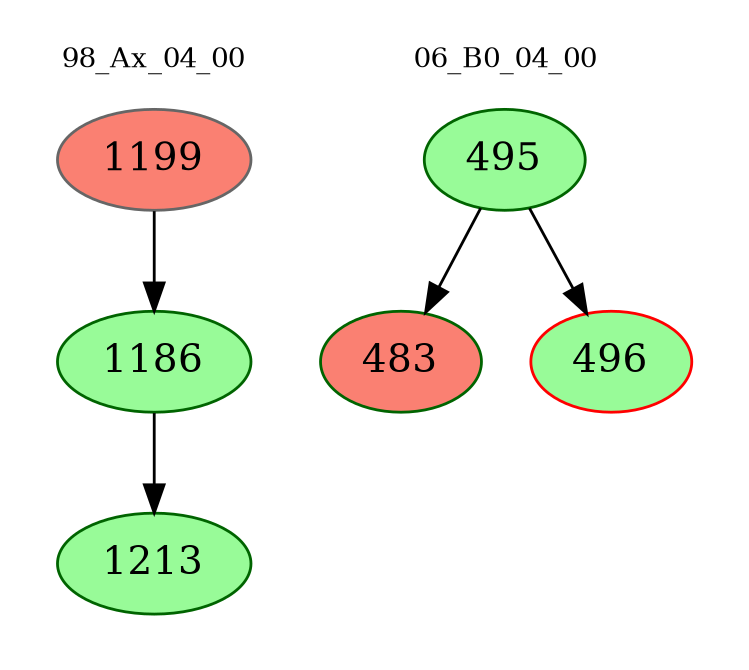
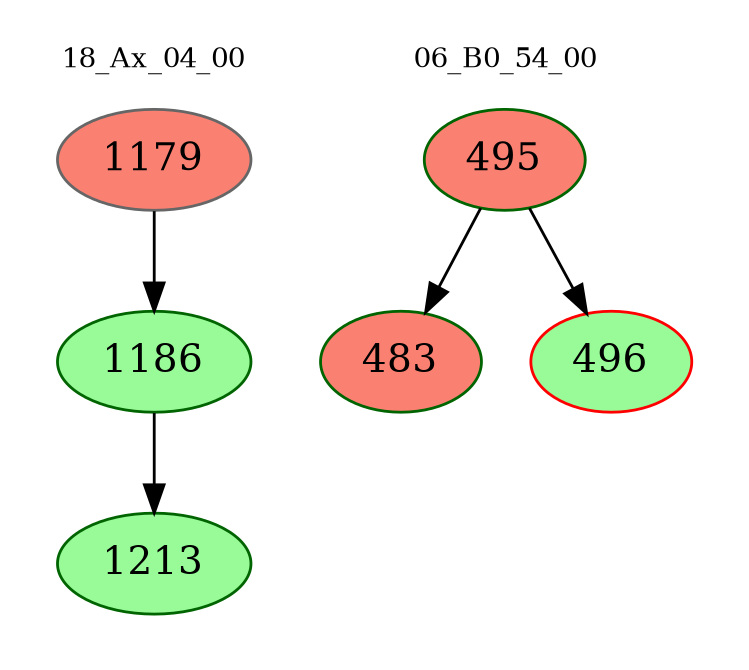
(154, 60) -> (154, 60)
(506, 60) -> (506, 60)
(154, 160) -> (154, 160)
(505, 160) -> (505, 160)
